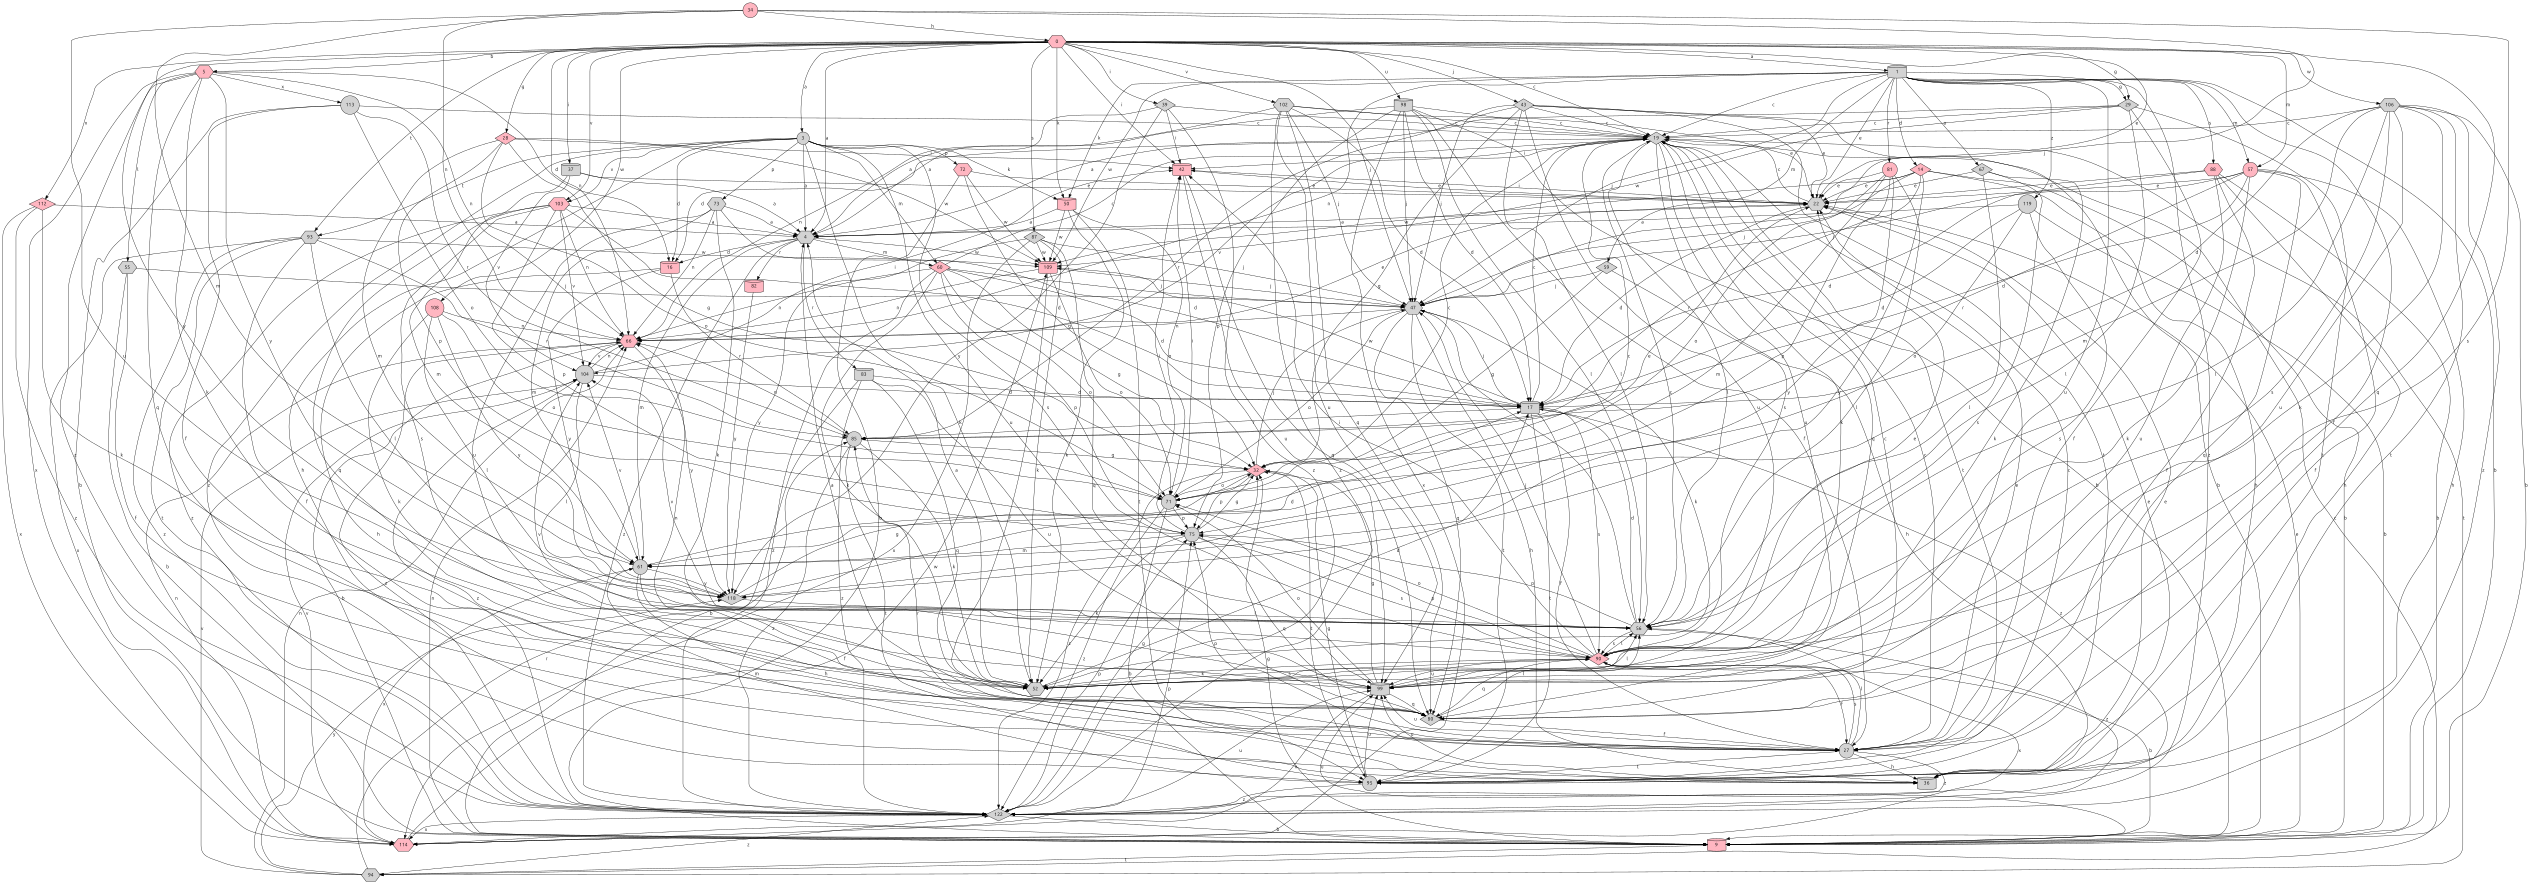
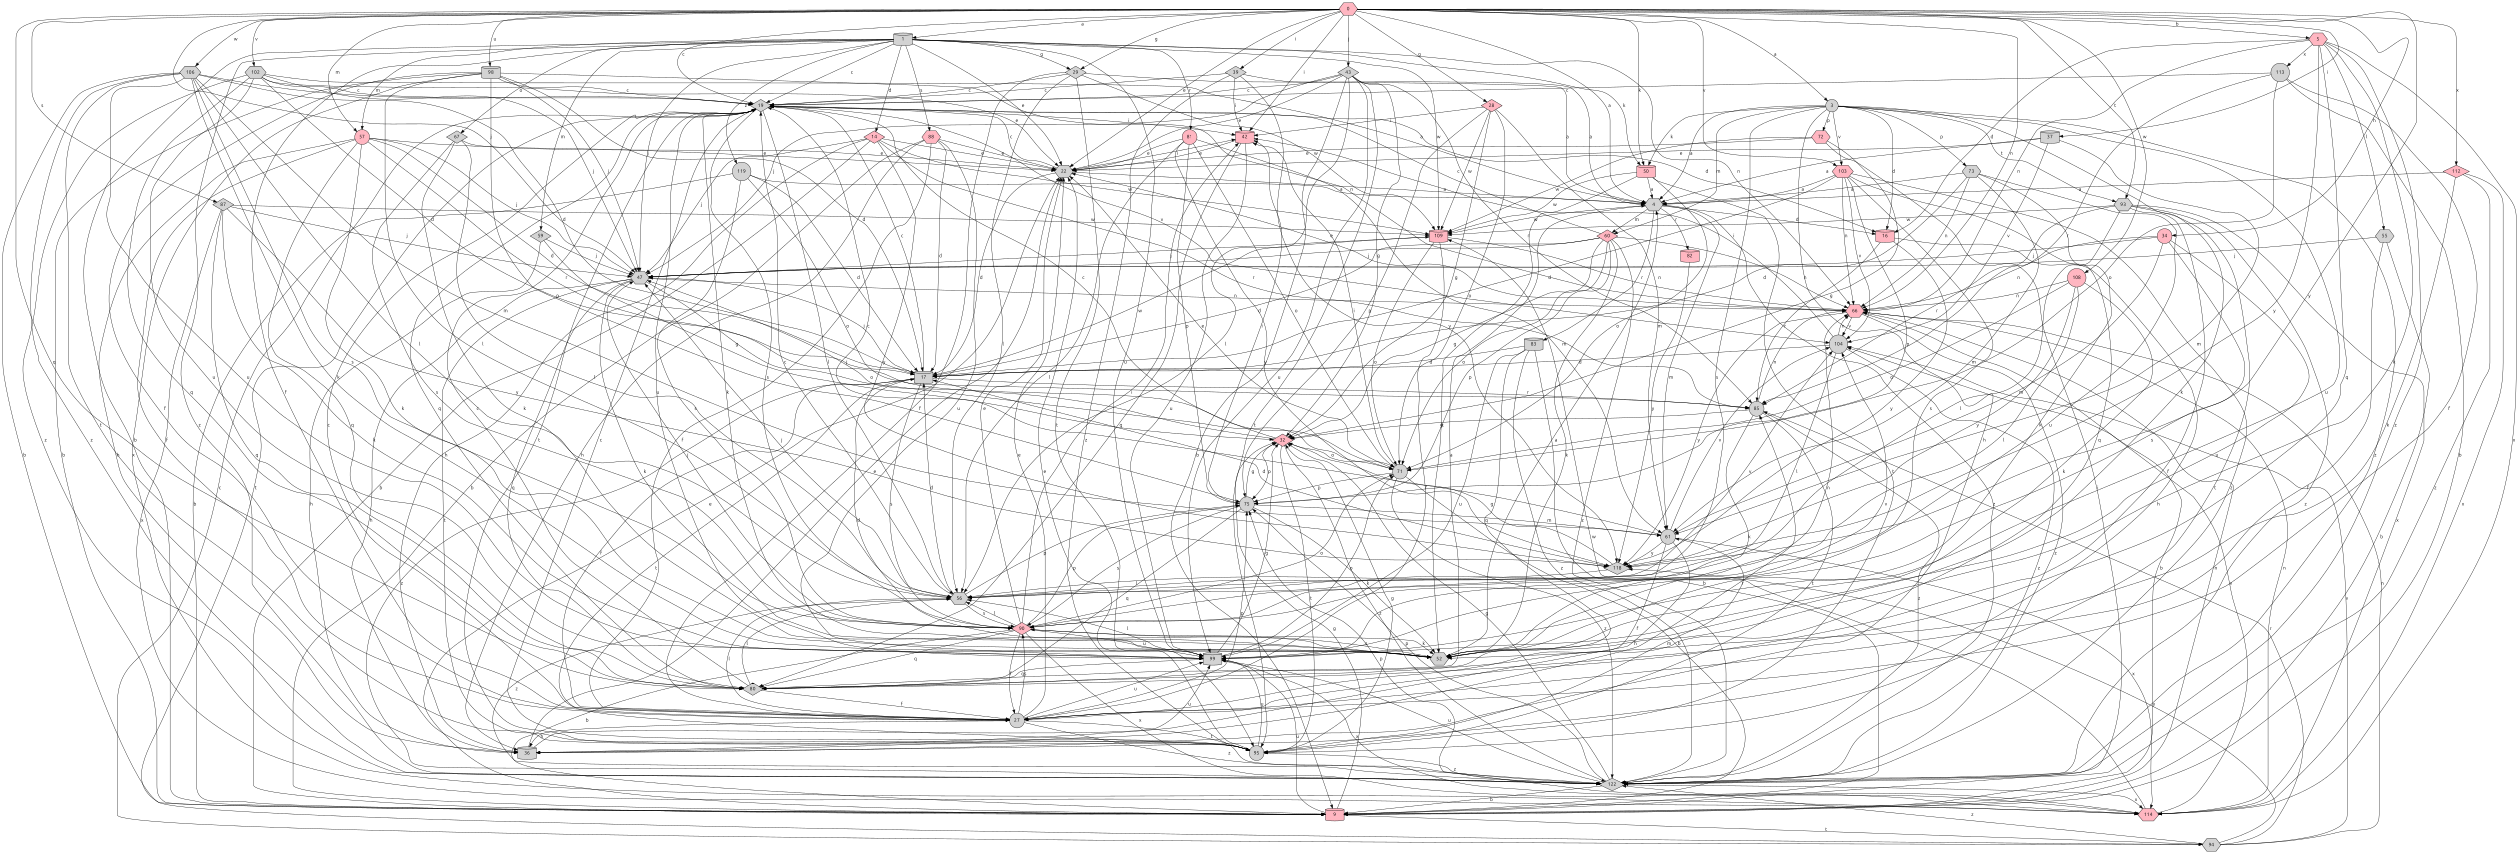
(901, 26) -> (2164, 18)
(881, 518) -> (2098, 488)
